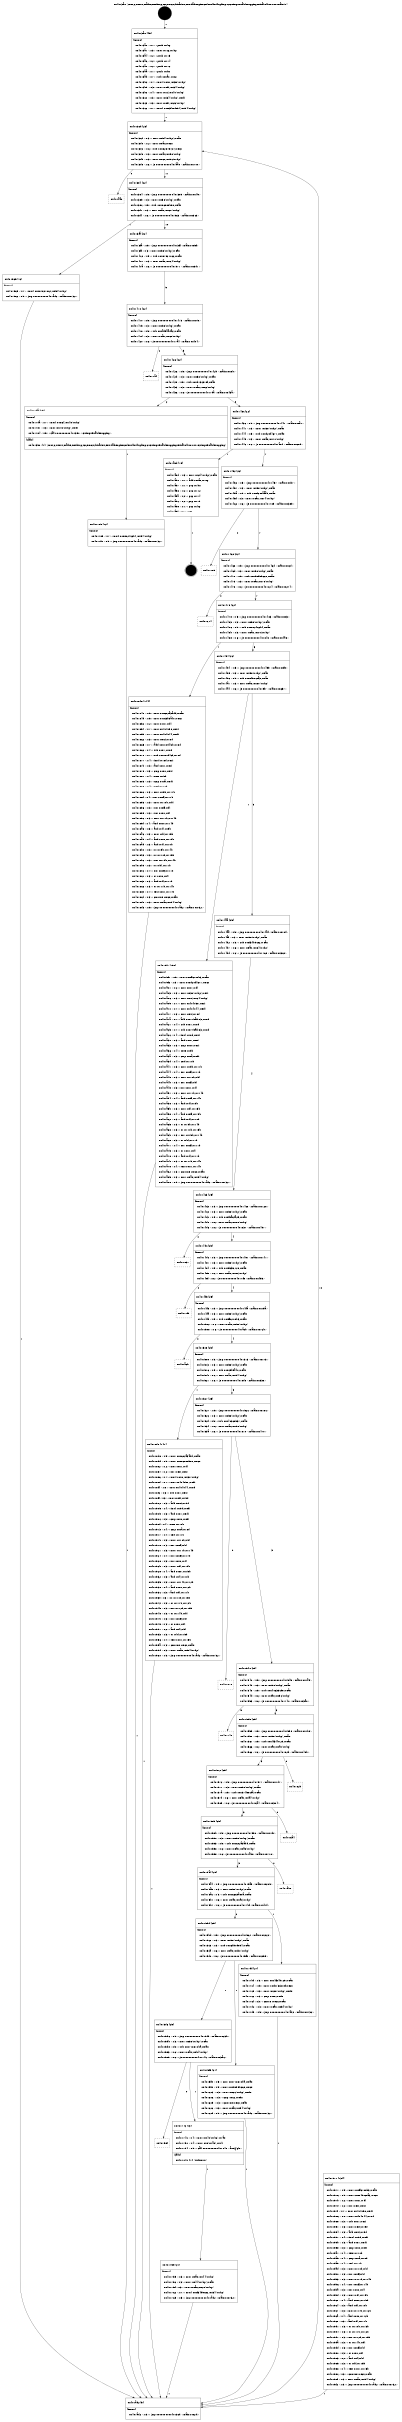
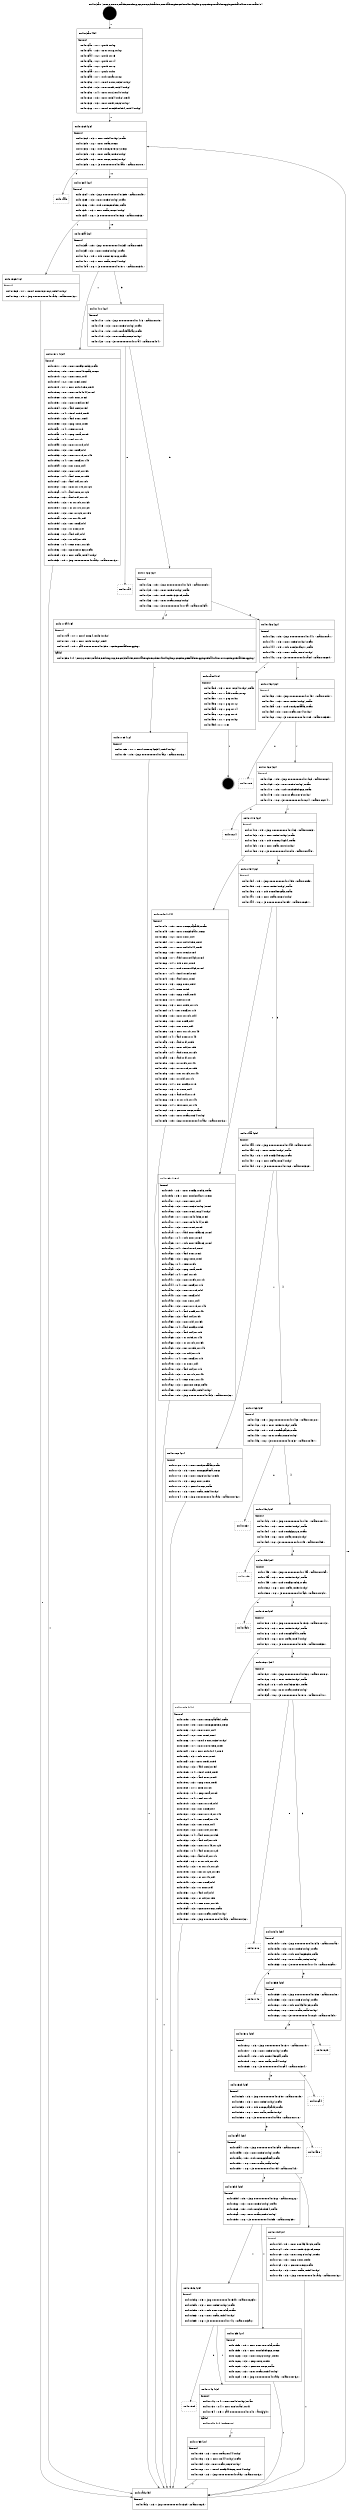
none -> (85, 309)
none -> (204, 1475)
